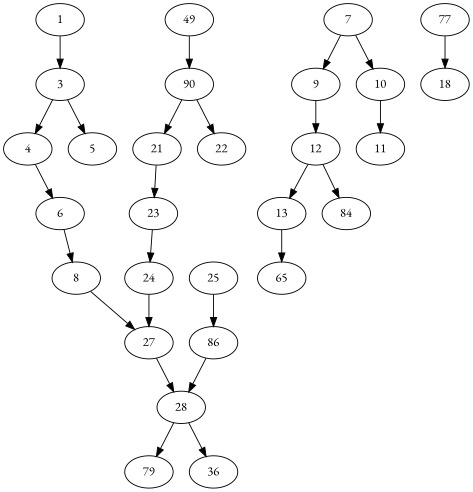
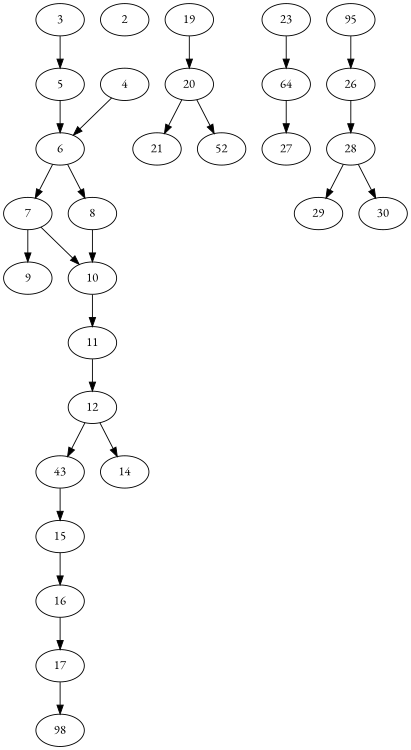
(60, 20) -> none
none -> (125, 20)
(189, 20) -> (189, 20)
(445, 20) -> (60, 666)
(189, 84) -> (189, 84)
(445, 84) -> (60, 730)
none -> (60, 112)
(316, 112) -> (92, 371)
(46, 113) -> none
(222, 149) -> (222, 149)
none -> (46, 177)
(155, 177) -> none
(282, 214) -> (60, 472)
(346, 214) -> (125, 472)
(149, 278) -> (286, 84)
(214, 278) -> (351, 20)
(282, 278) -> (60, 537)
(109, 307) -> (92, 241)
(214, 343) -> (351, 84)
(163, 371) -> none
(149, 472) -> (319, 214)
(214, 472) -> (383, 214)
none -> (60, 601)
